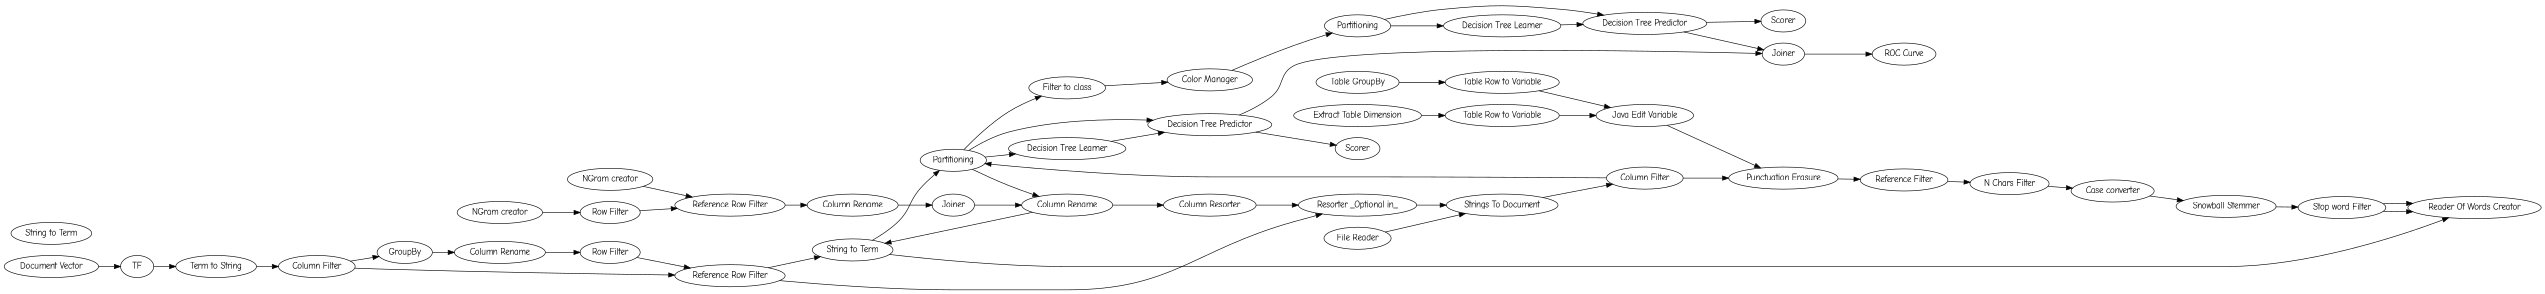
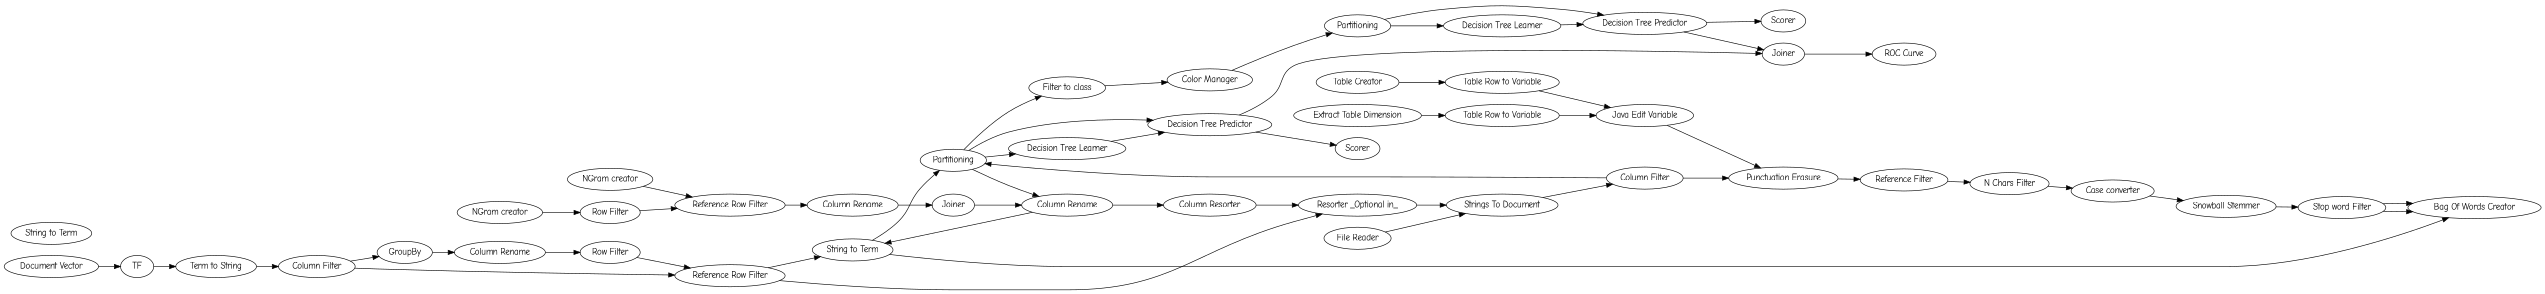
(1358, 82) -> (1358, 82)
(2475, 208) -> (2475, 208)
